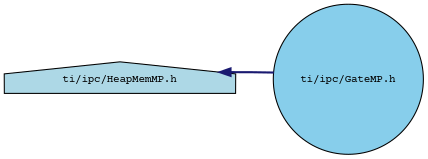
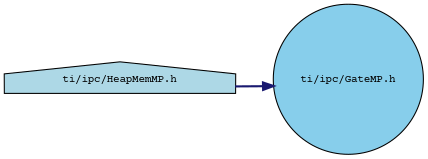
(252, 72) -> (249, 86)
